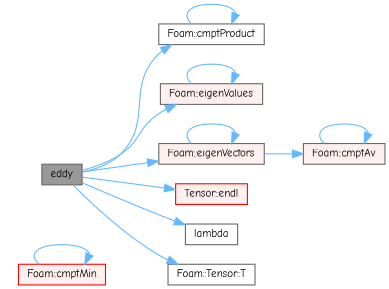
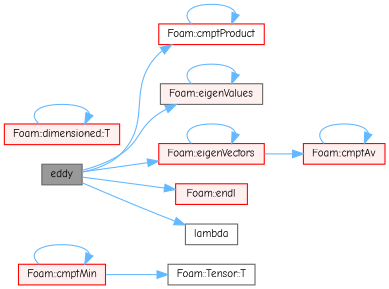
(212, 34) -> (212, 34)
none -> (62, 134)
(212, 154) -> (212, 154)
(344, 154) -> (344, 154)
(212, 194) -> (212, 194)
(118, 226) -> (131, 275)
